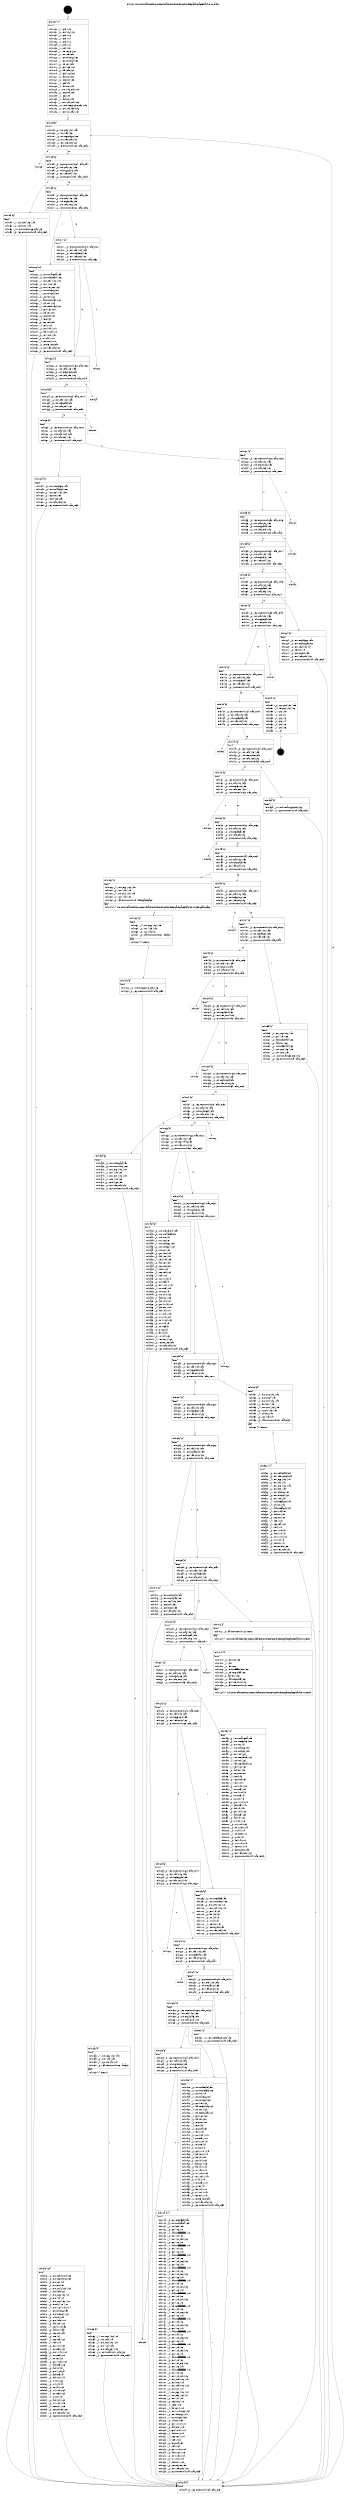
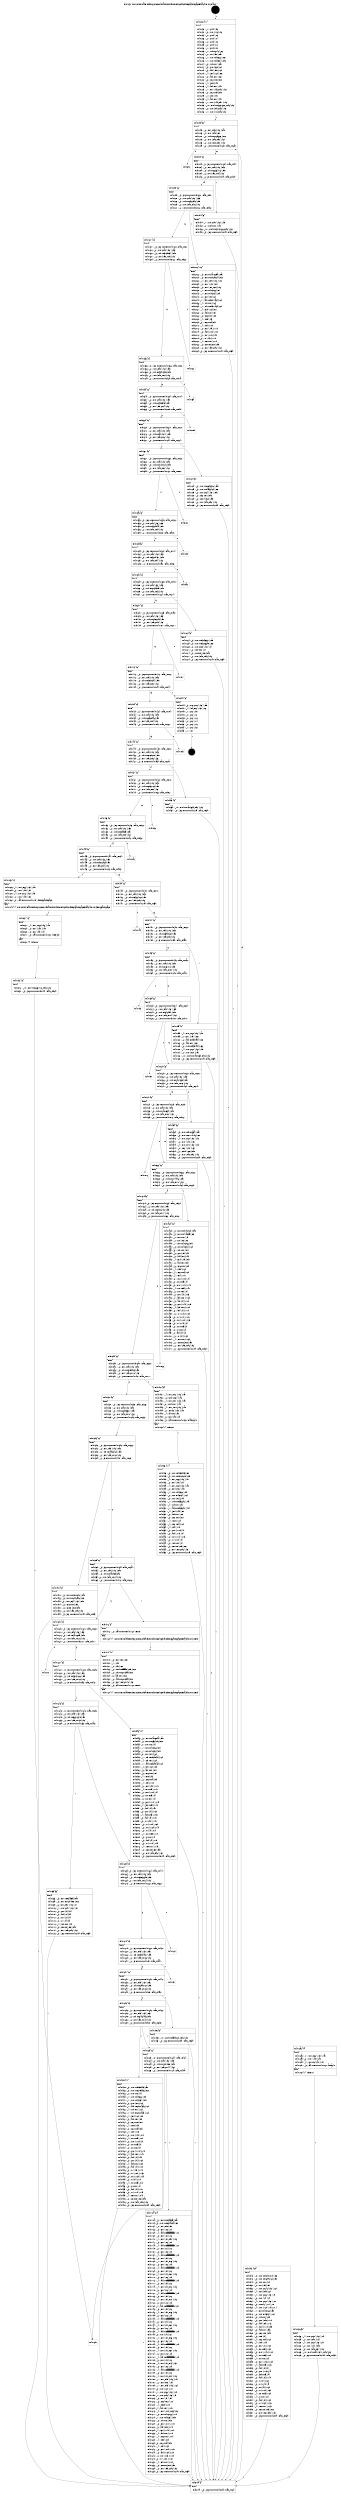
(153, 1130) -> (190, 1105)
